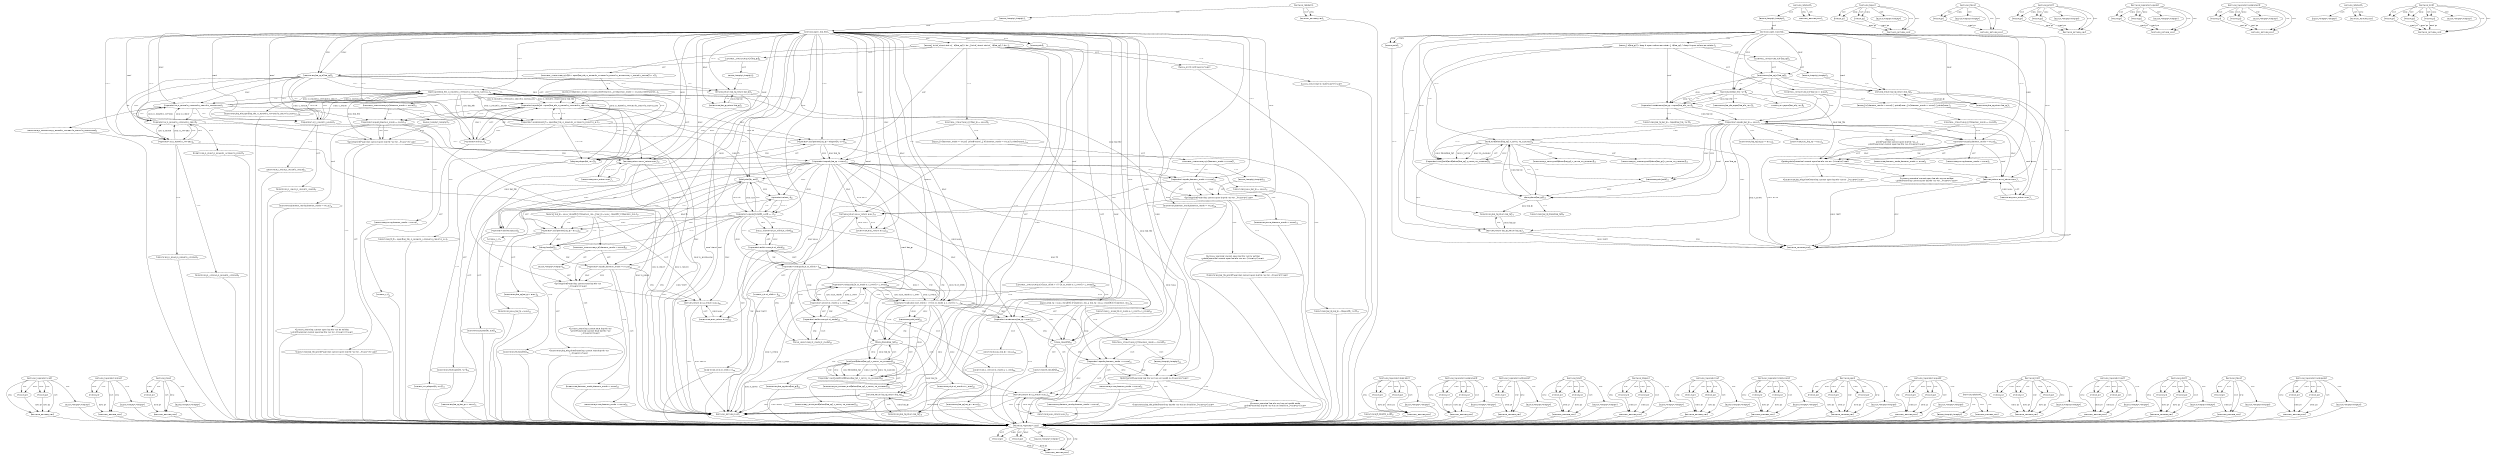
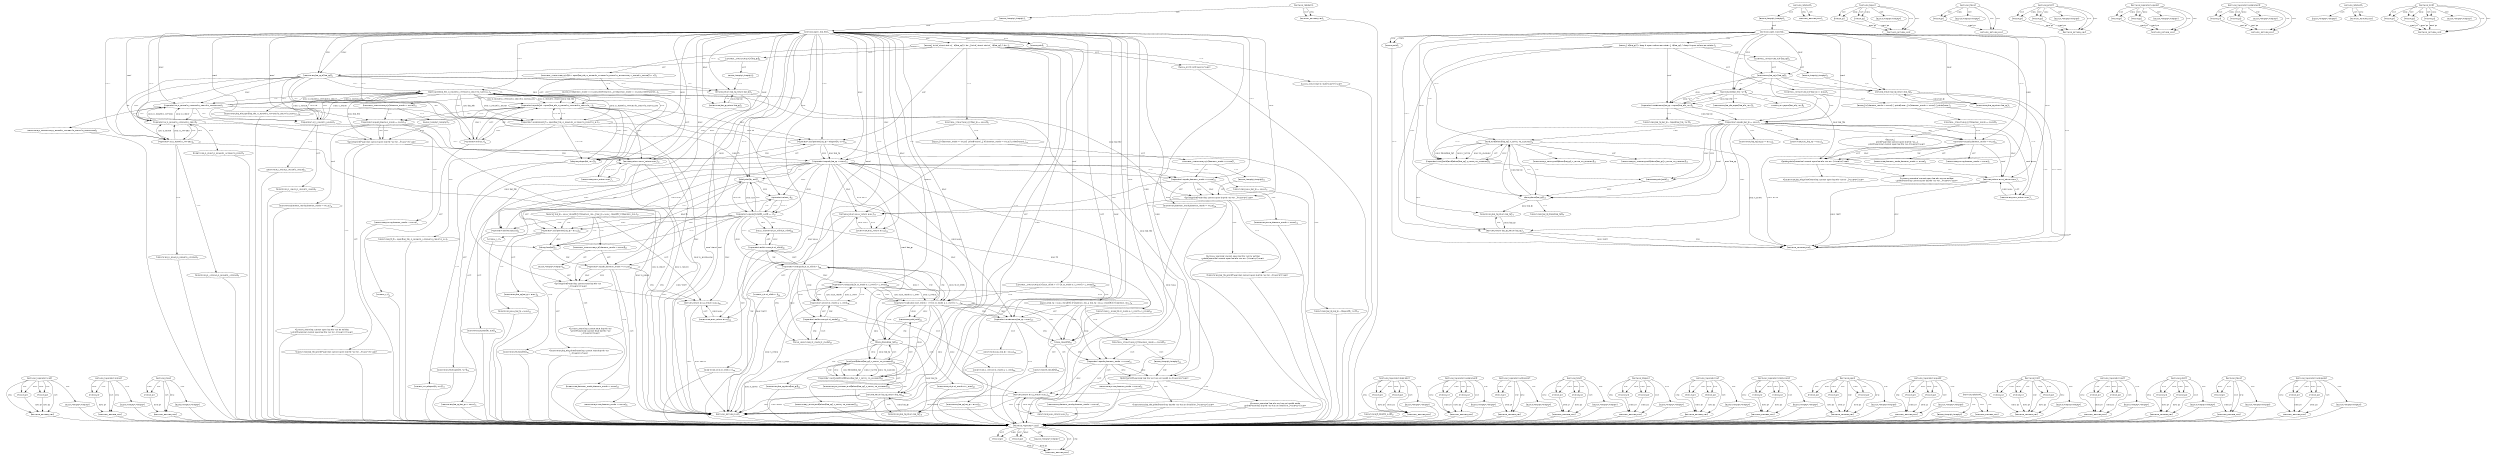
(634, 207) -> (623, 218)
(855, 308) -> (822, 278)
